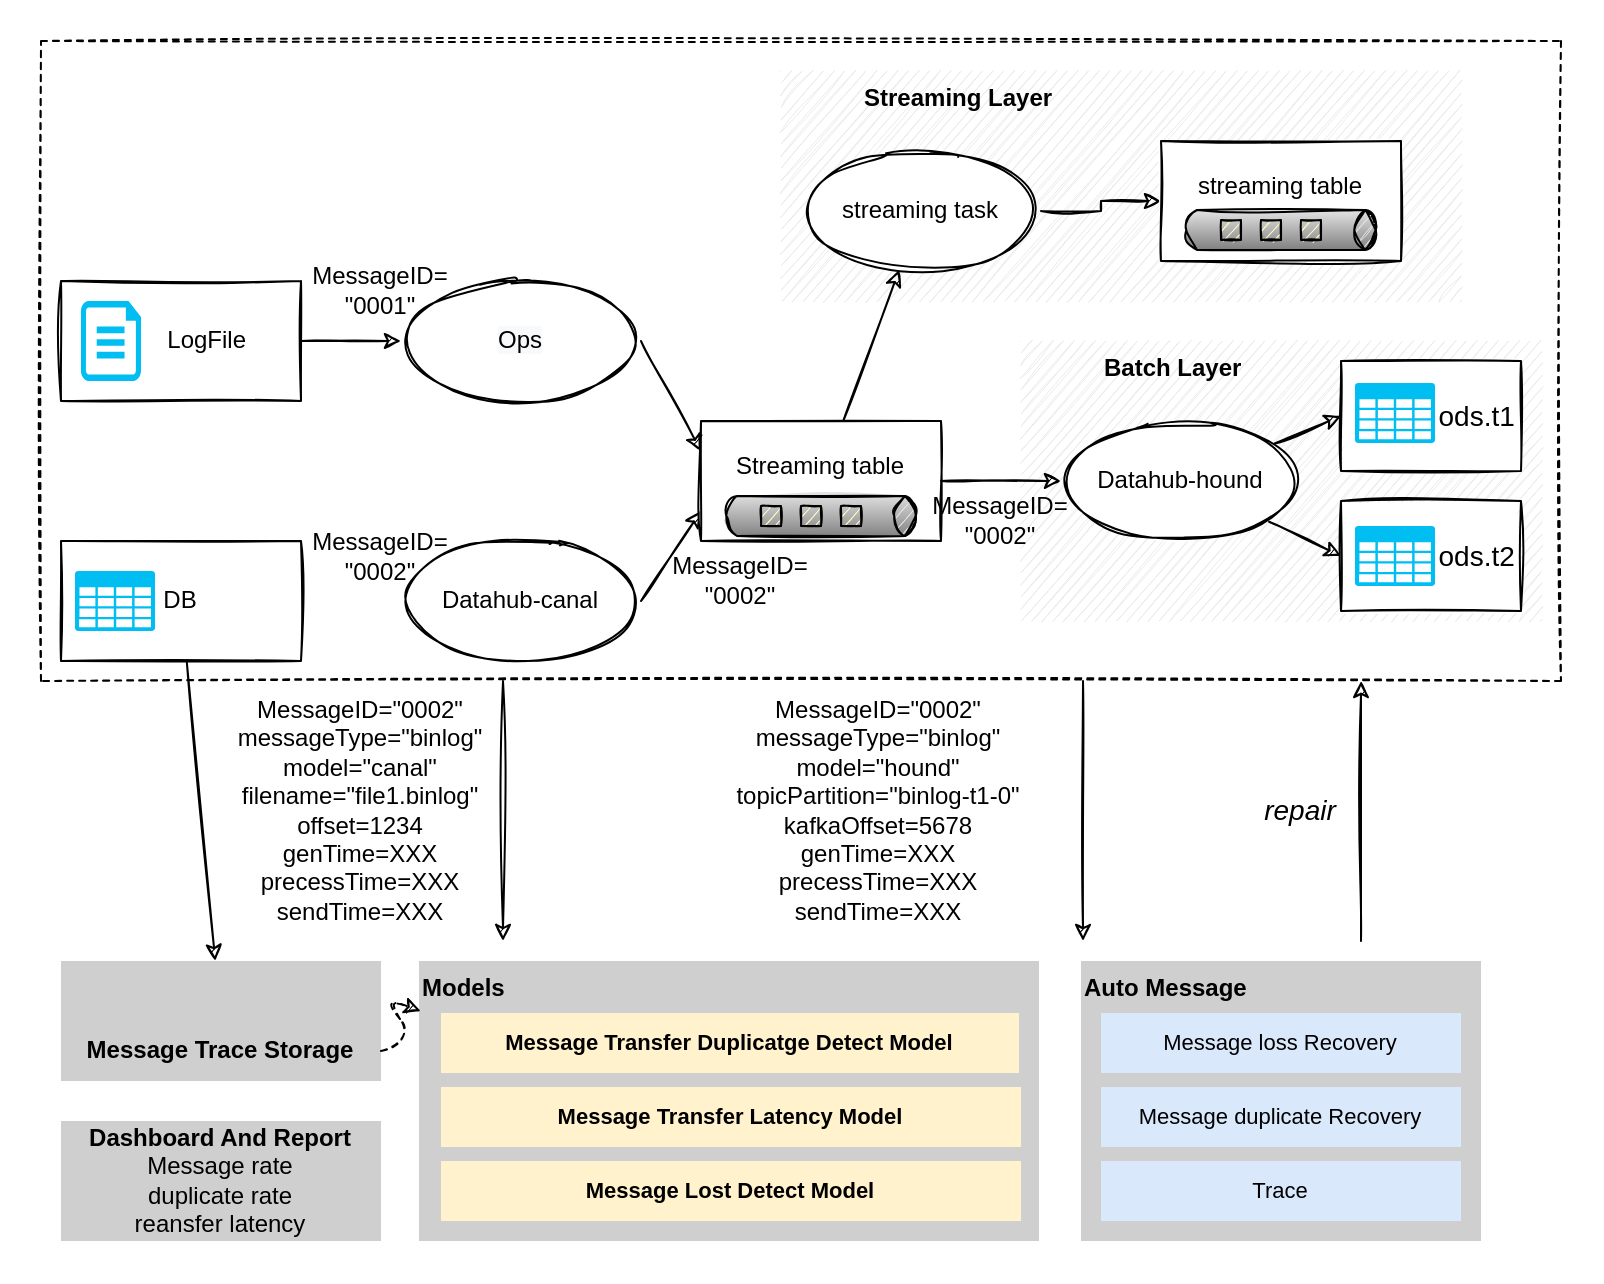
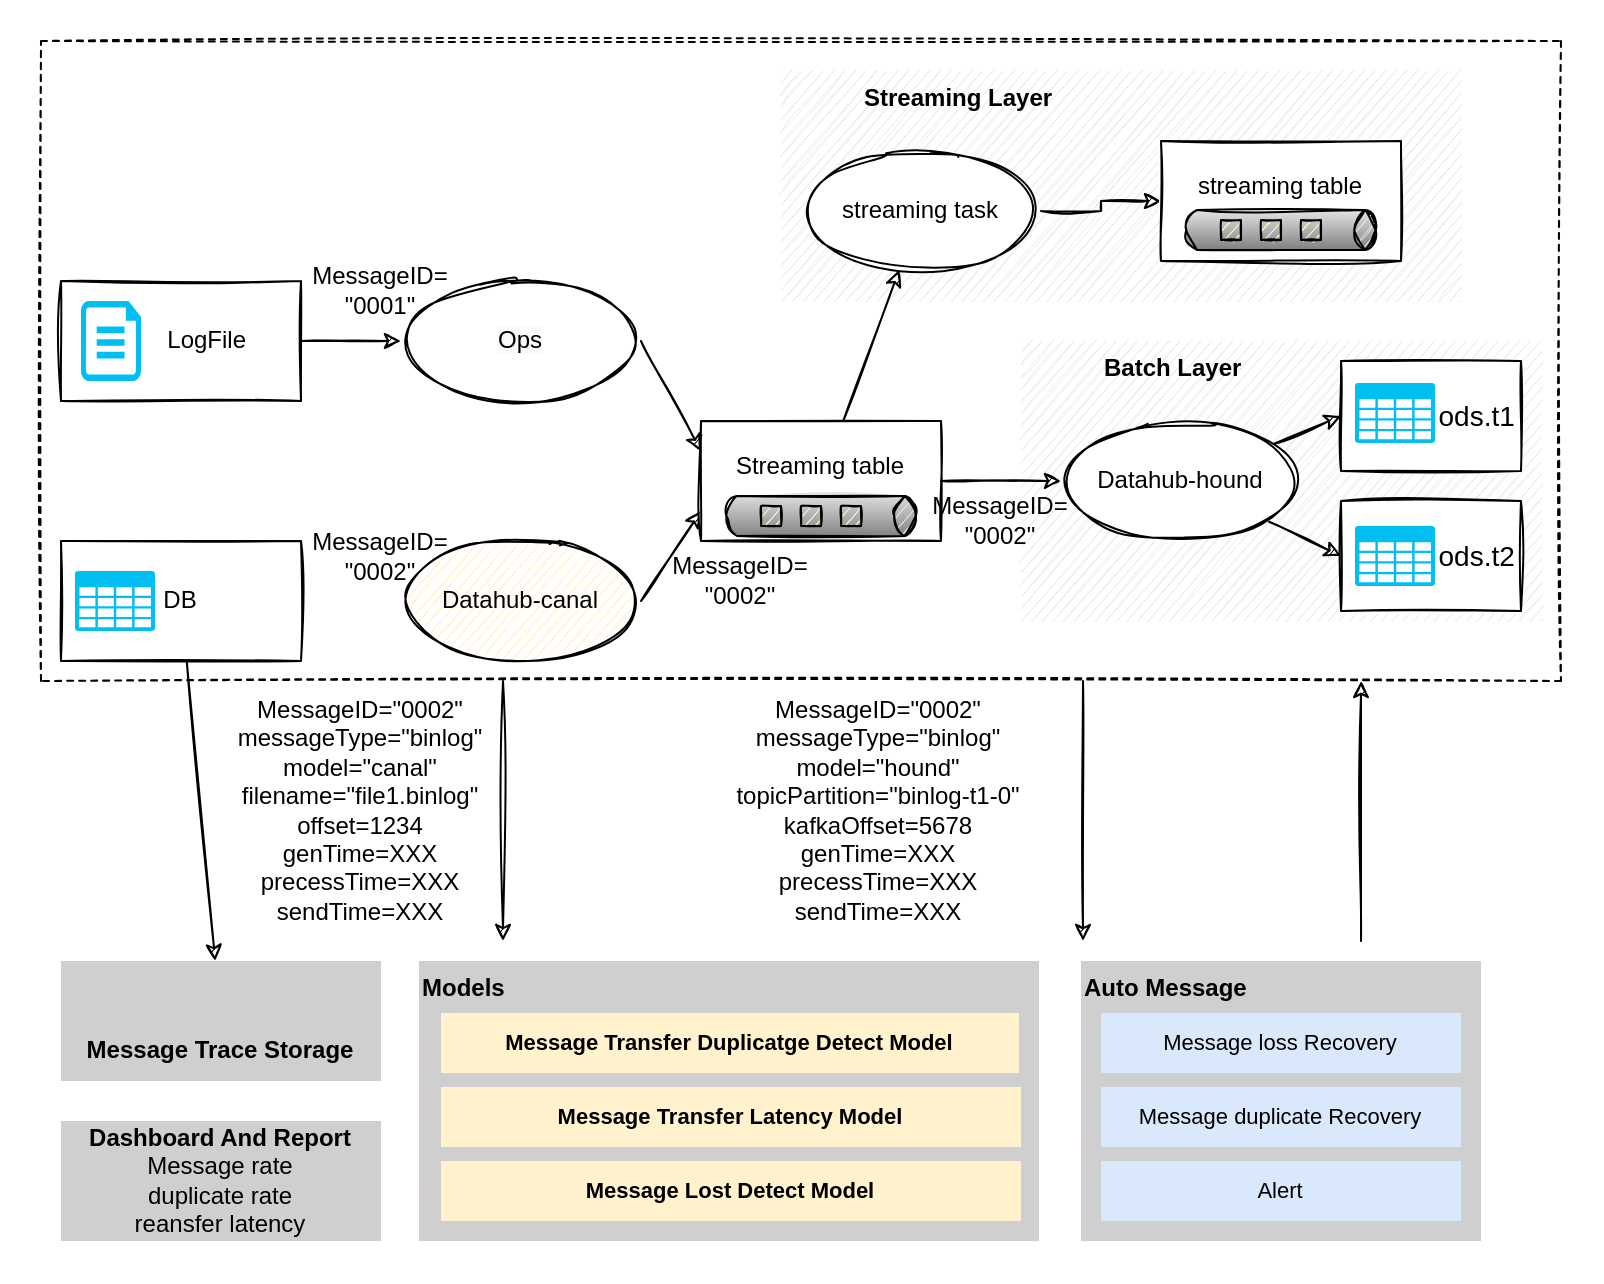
(521, 601) -> (521, 601)
(1301, 811) -> none
(404, 1025) -> none
(1281, 1191) -> (1281, 1191)
